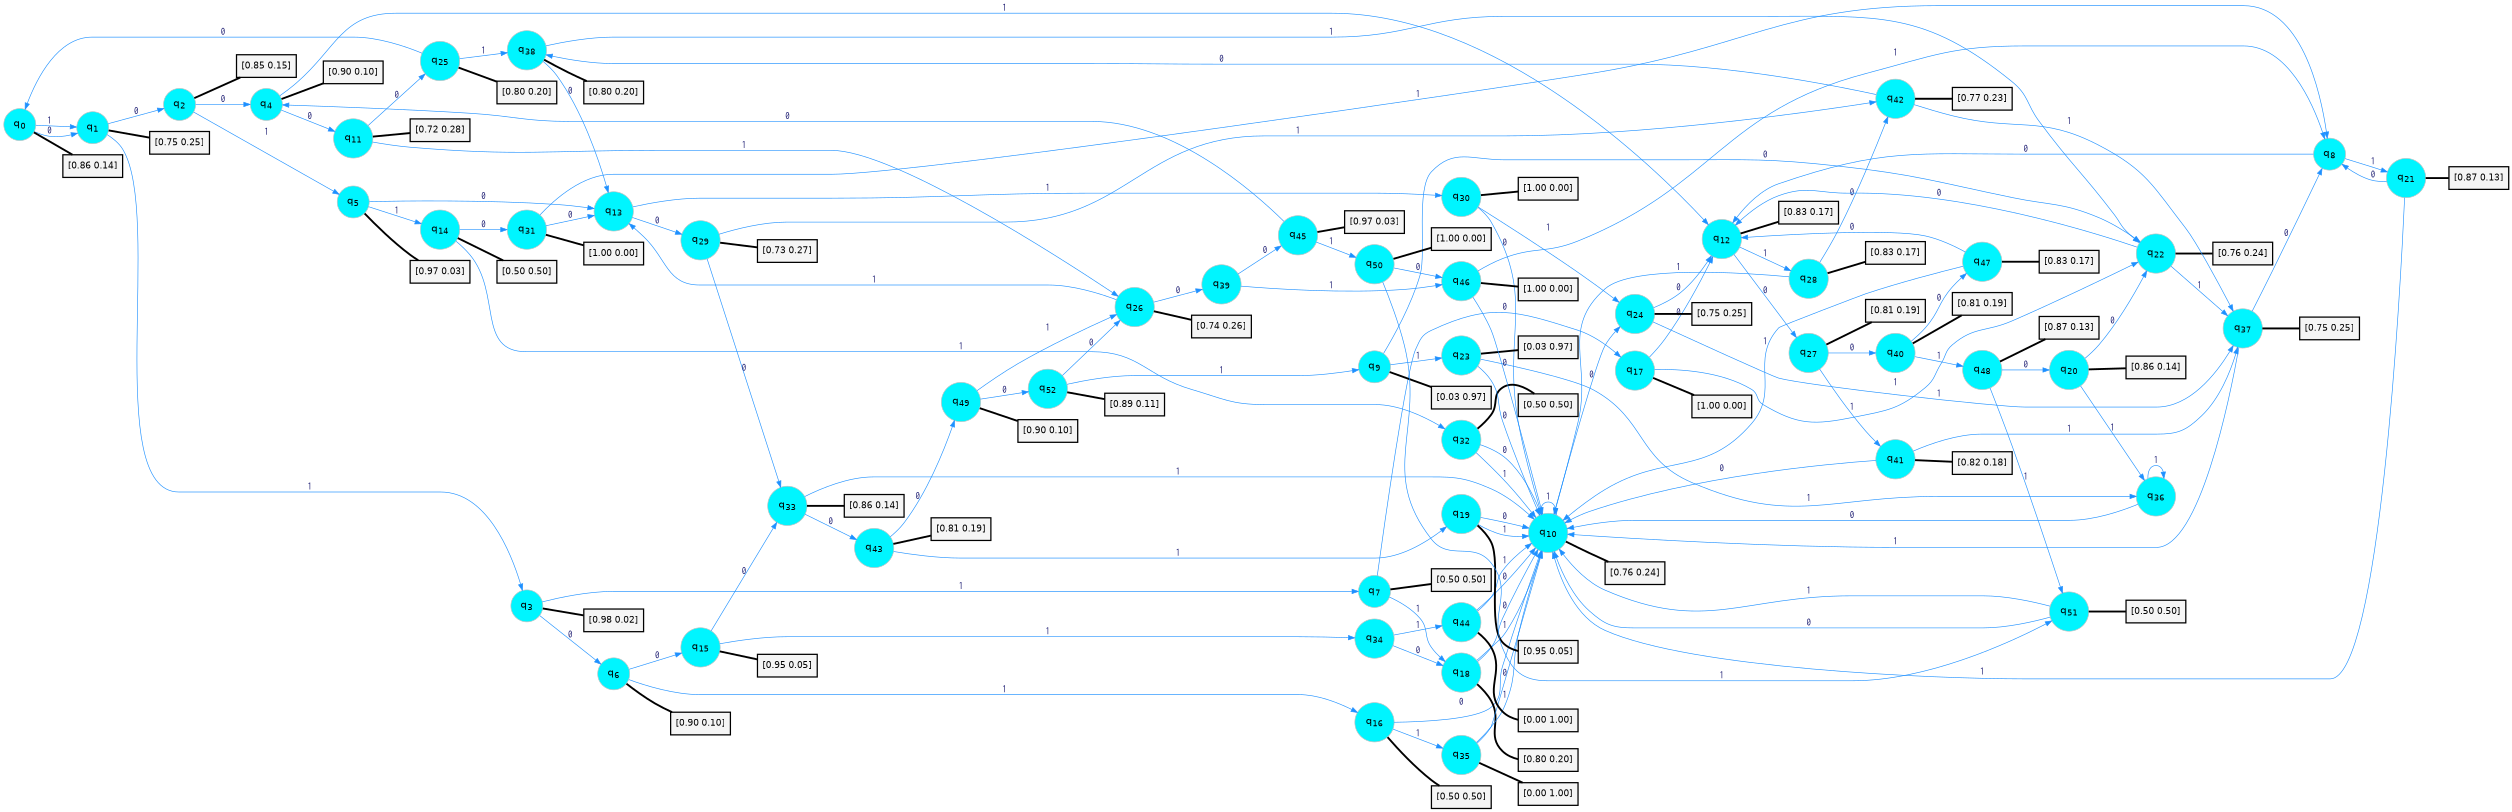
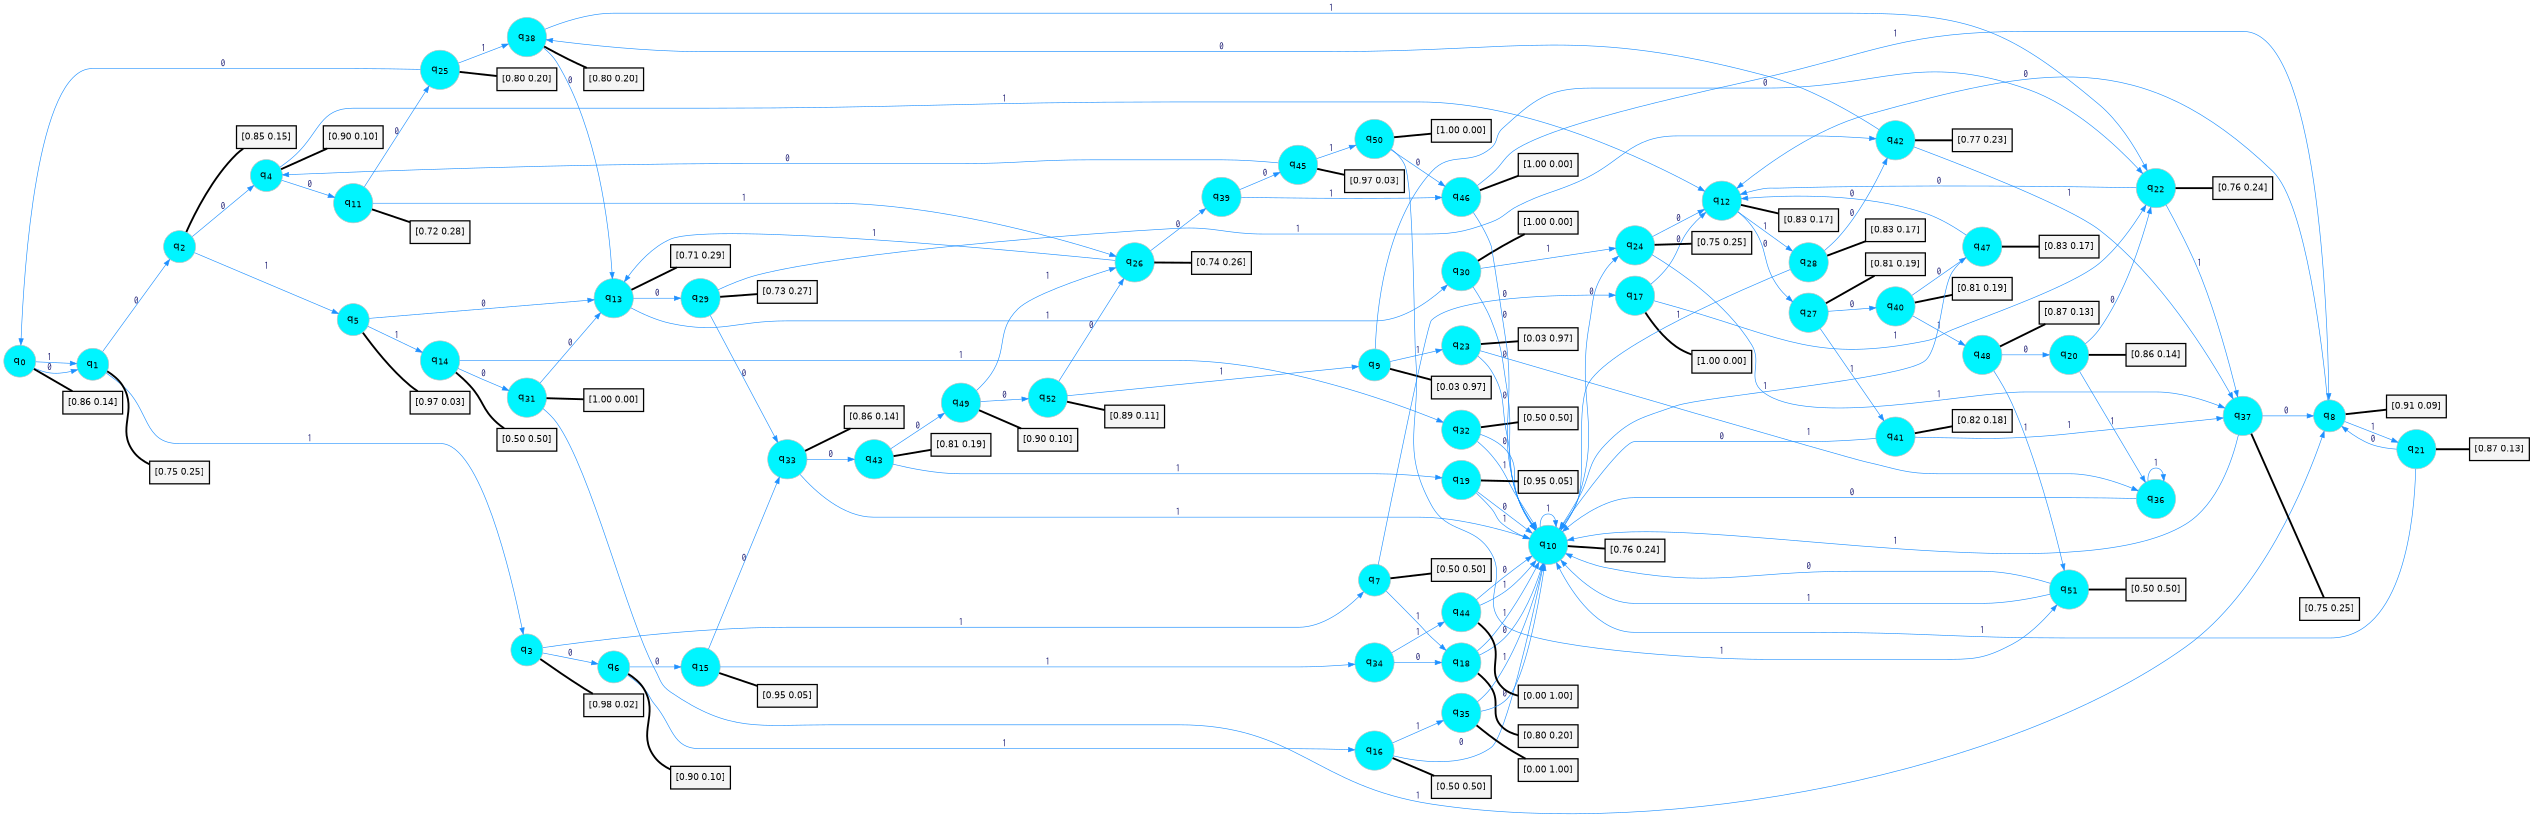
none -> (701, 256)
none -> (2416, 406)
